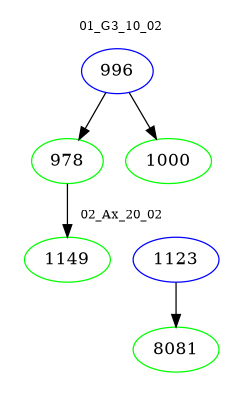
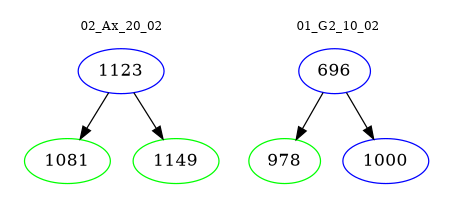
(121, 27) -> (338, 27)
(117, 71) -> (335, 71)
(169, 161) -> (386, 161)
(67, 211) -> (145, 110)
(176, 350) -> (67, 161)
